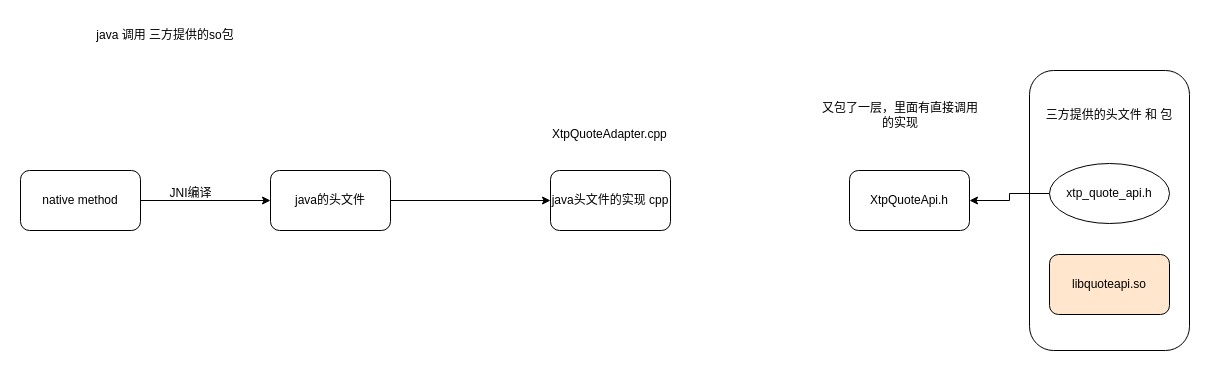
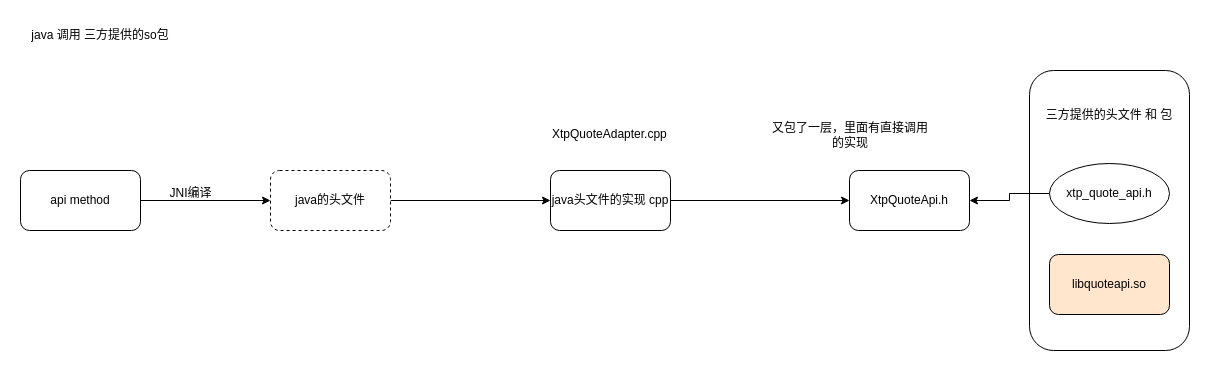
(166, 36) -> (101, 36)
(901, 116) -> (851, 136)
(81, 201) -> (81, 201)
(331, 201) -> (331, 201)
none -> (757, 201)
